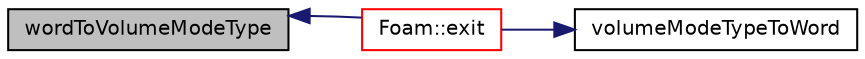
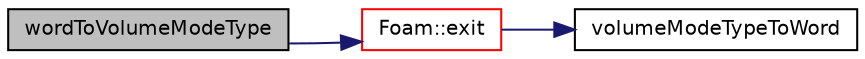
(336, 17) -> (315, 43)
